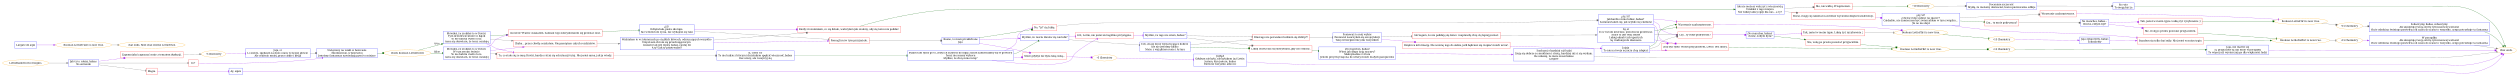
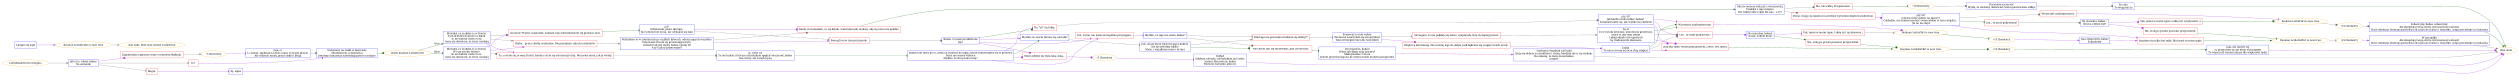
(1072, 36) -> (1037, 44)
(1281, 49) -> (1281, 49)
